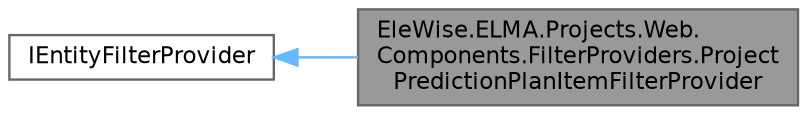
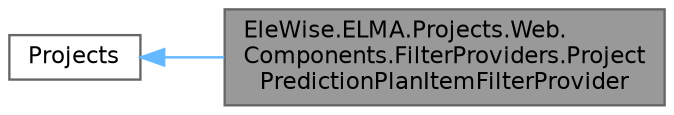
(142, 57) -> (75, 57)
